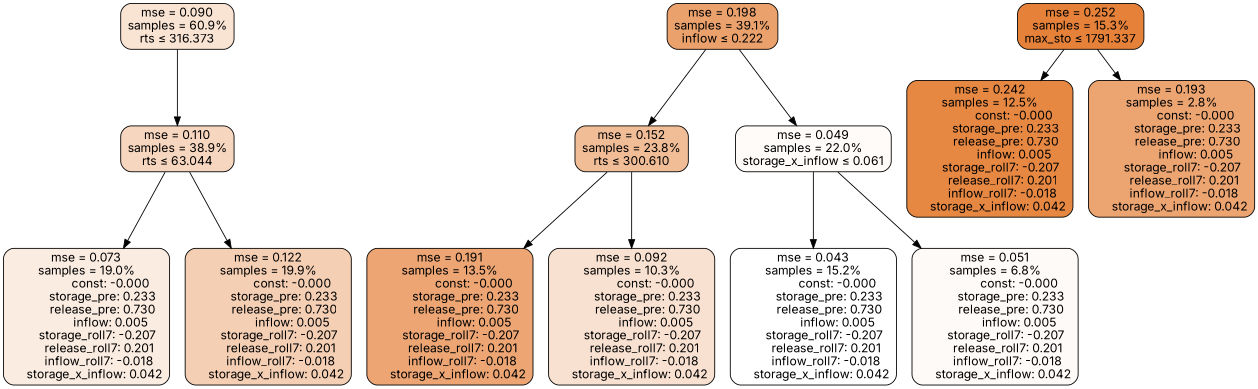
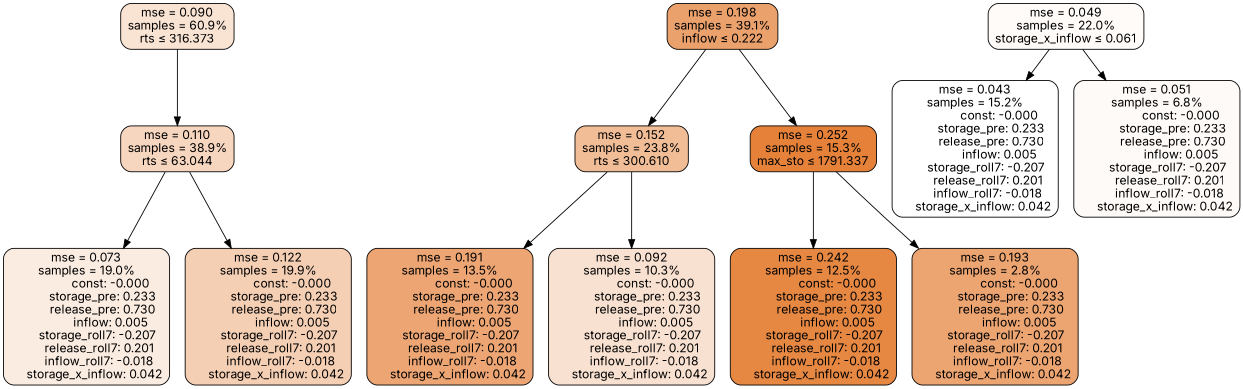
(765, 84) -> (765, 84)
